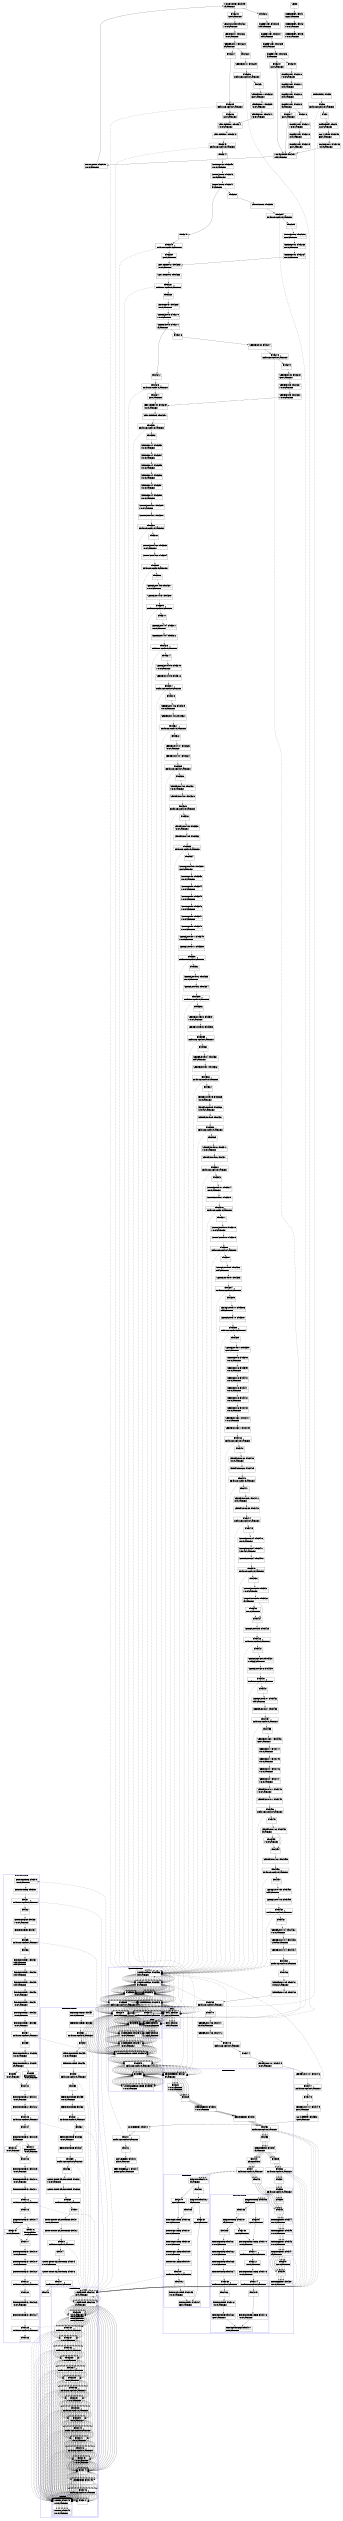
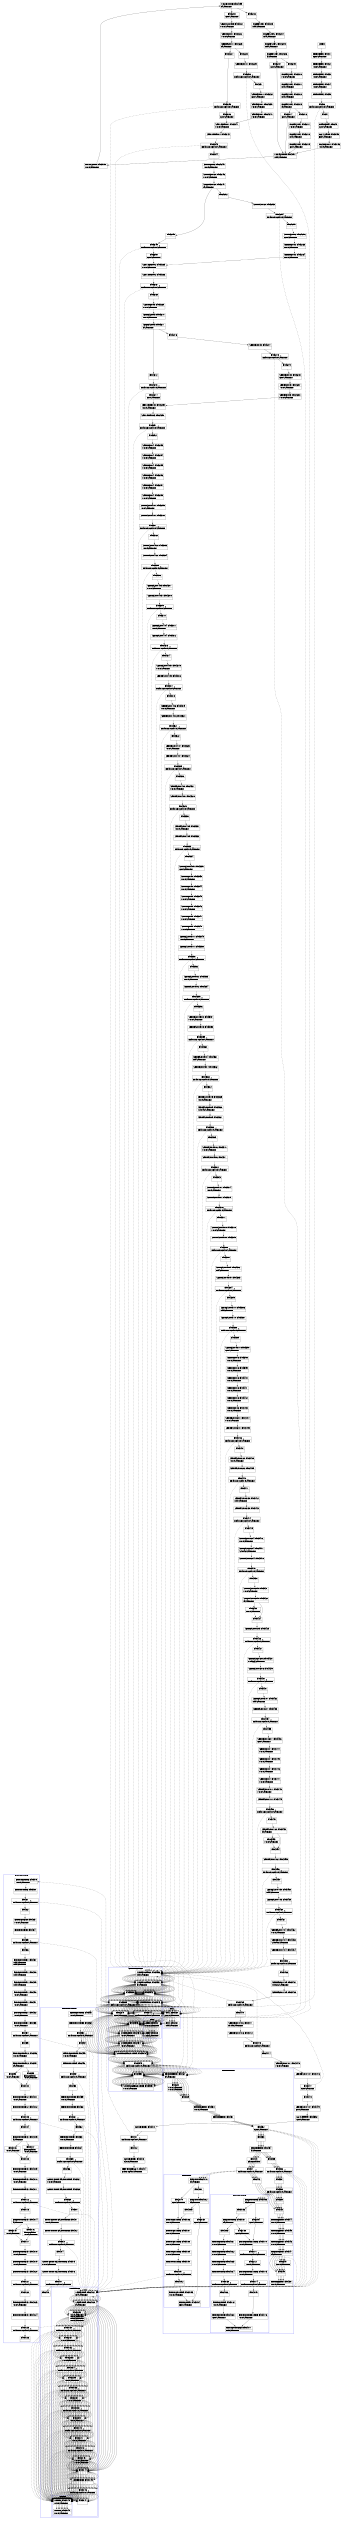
none -> (322, 86)
(308, 2089) -> (308, 2089)
(265, 2130) -> (261, 2130)
